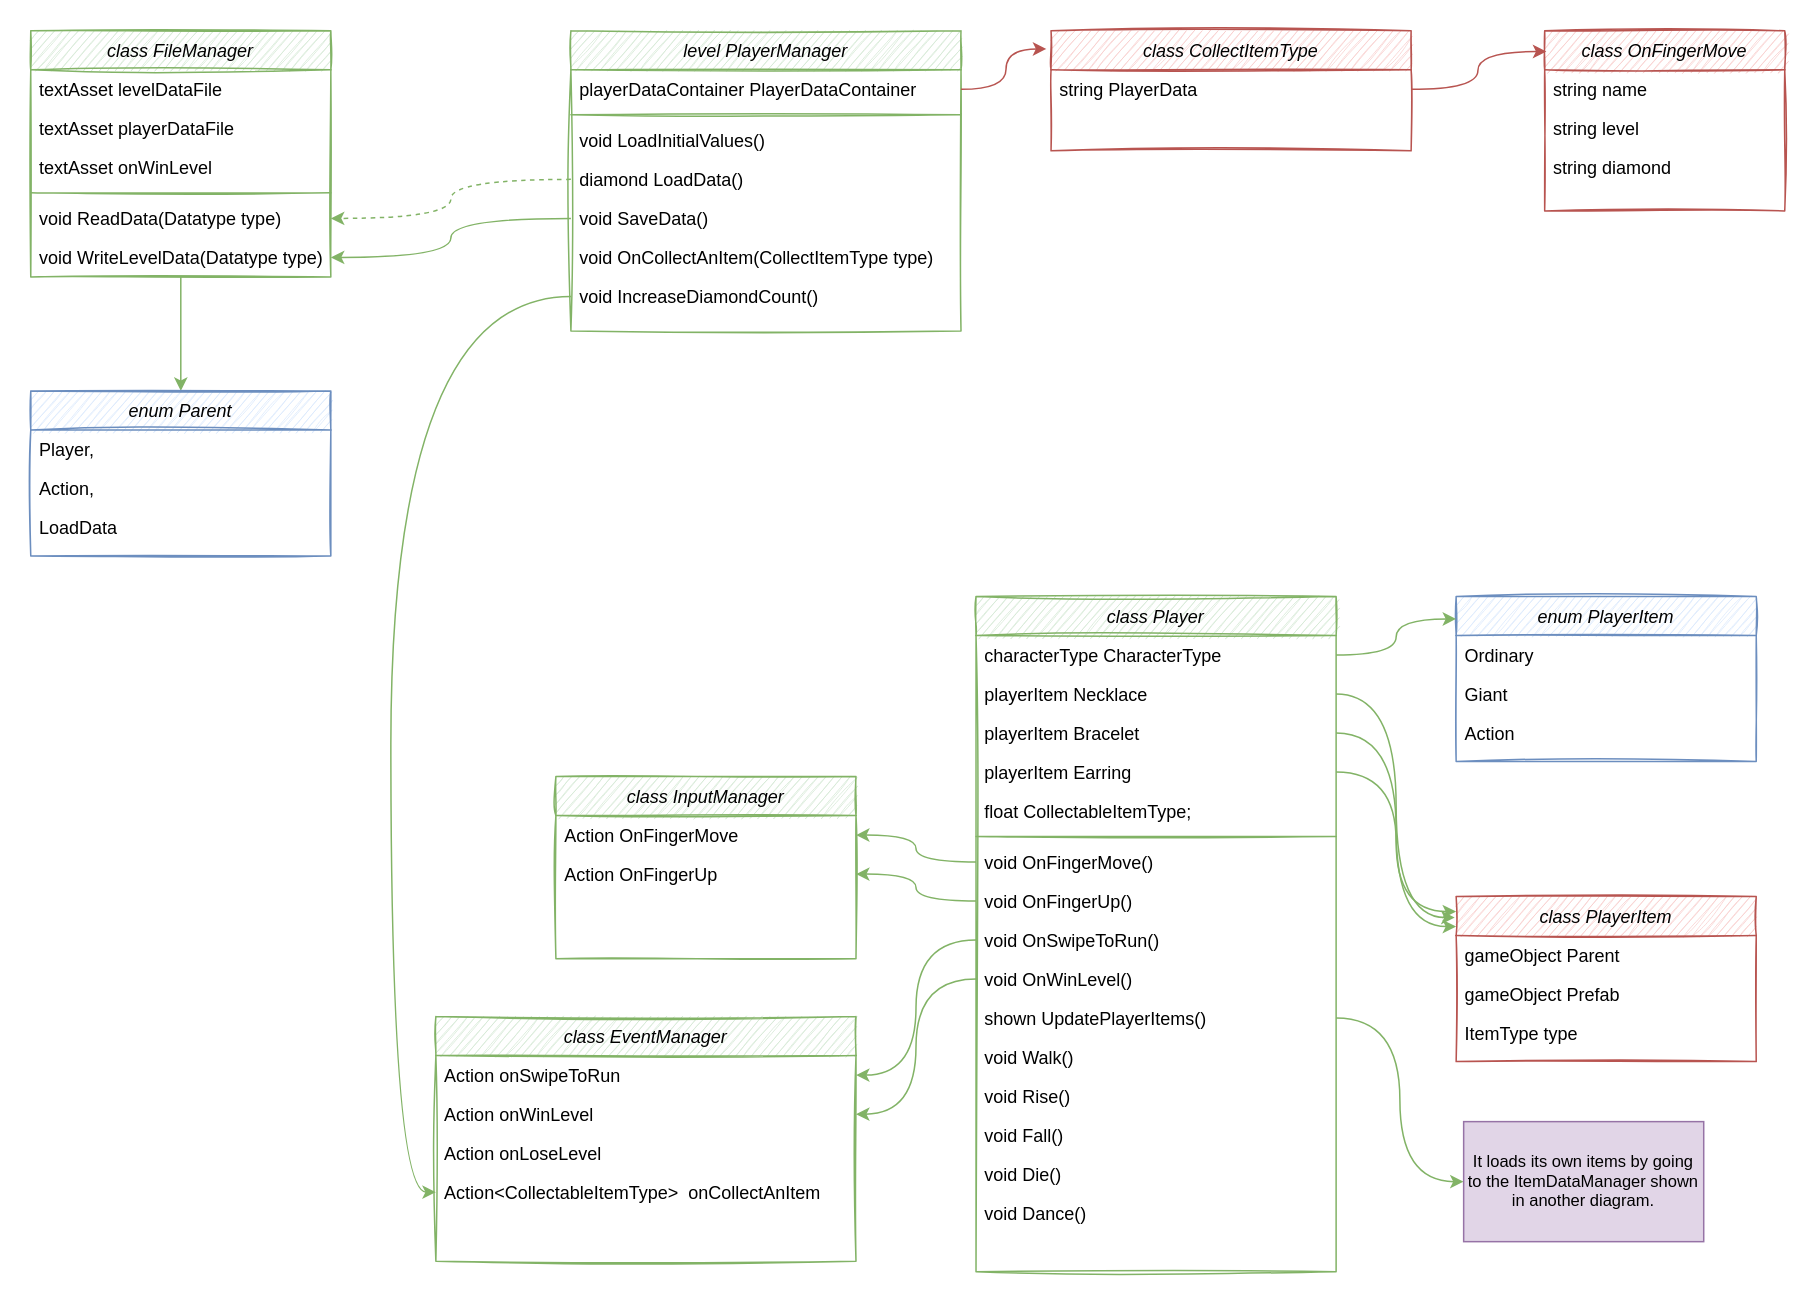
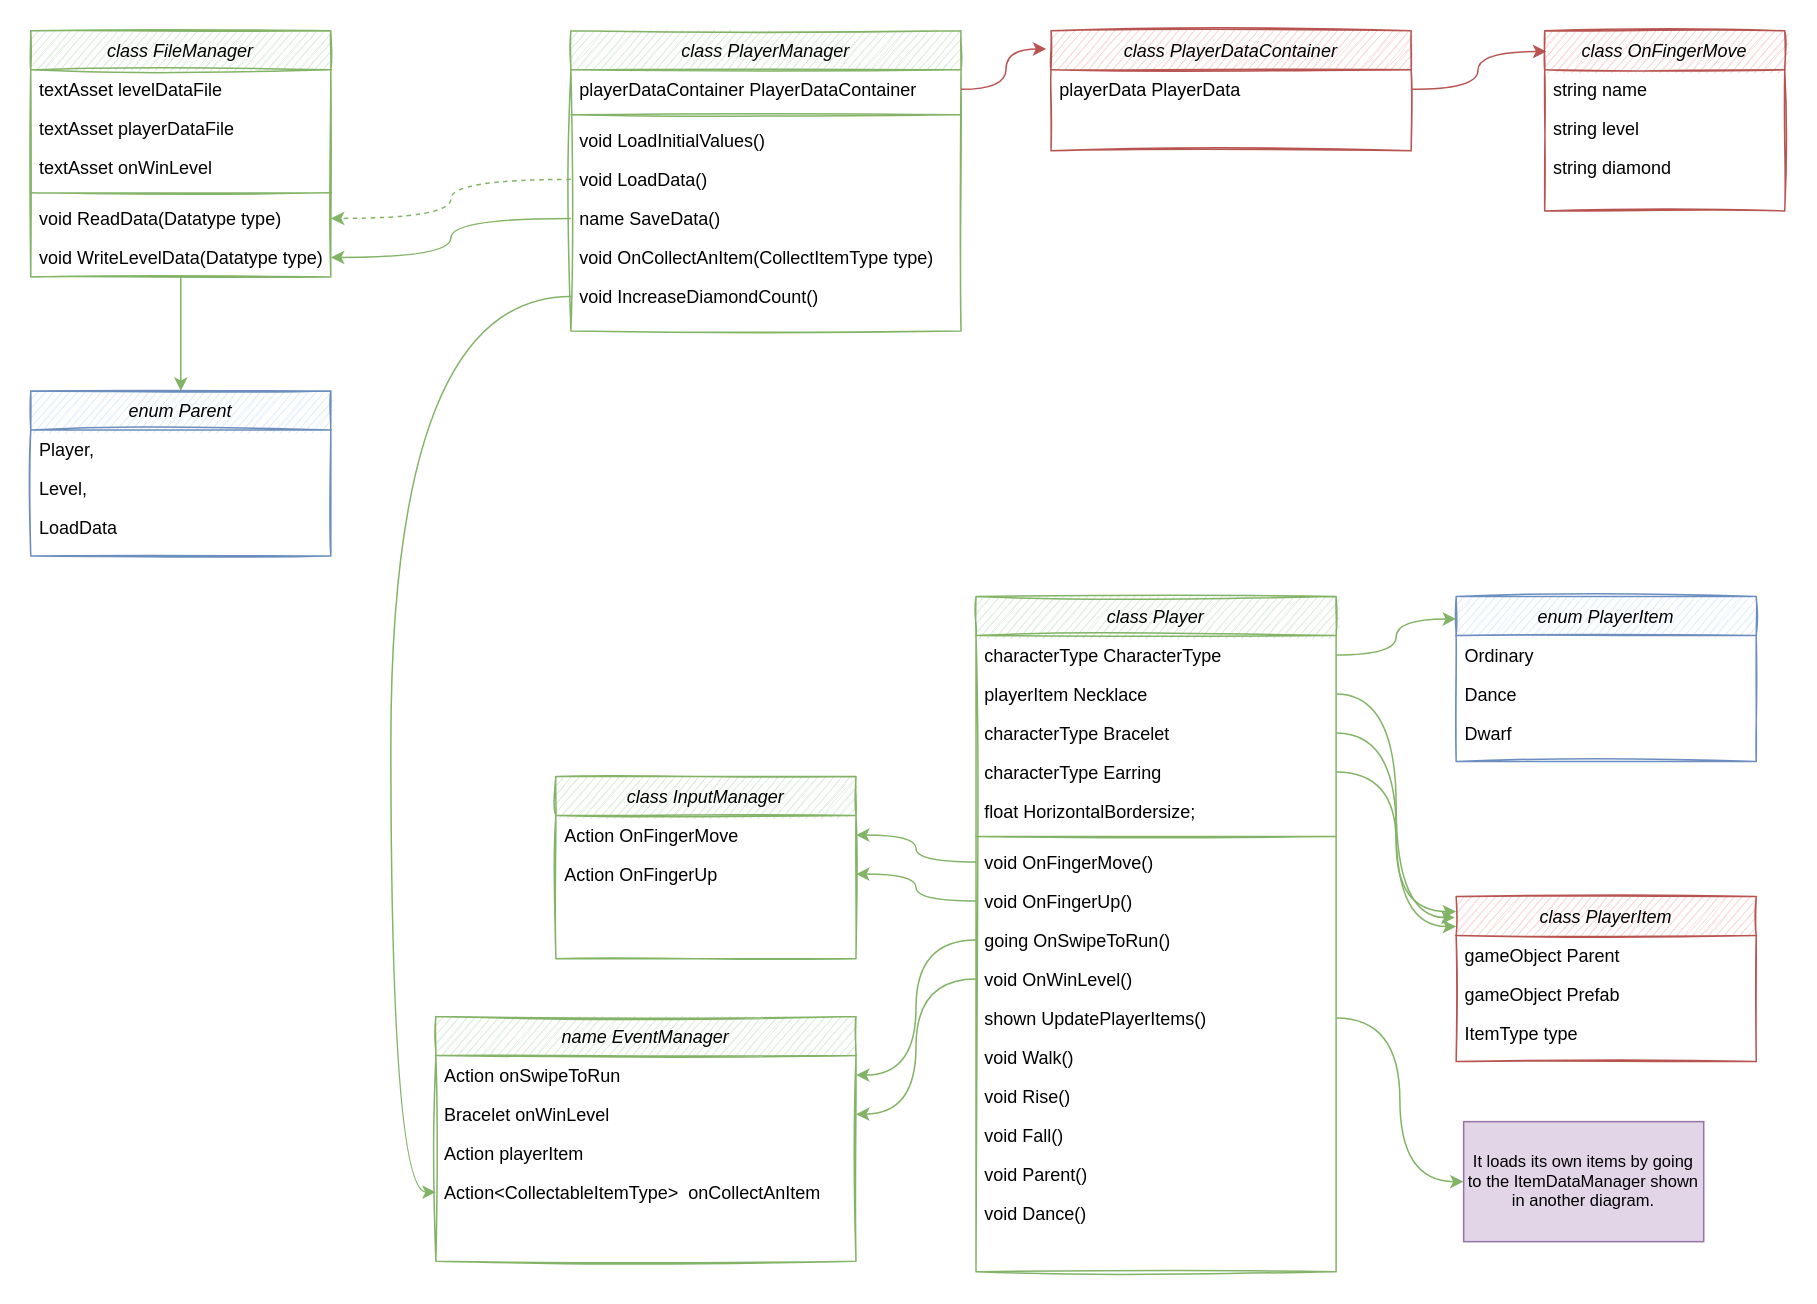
(765, 51) -> (765, 51)
(1230, 51) -> (1230, 51)
(1138, 90) -> (1158, 90)
(665, 180) -> (650, 180)
(650, 219) -> (652, 219)
(70, 489) -> (65, 489)
(1487, 695) -> (1489, 695)
(1073, 734) -> (1090, 734)
(1492, 734) -> (1489, 734)
(1068, 773) -> (1085, 773)
(1101, 812) -> (1106, 812)
(1073, 941) -> (1078, 941)
(645, 1037) -> (645, 1037)
(520, 1115) -> (530, 1115)
(528, 1154) -> (523, 1154)
(1027, 1175) -> (1045, 1175)
